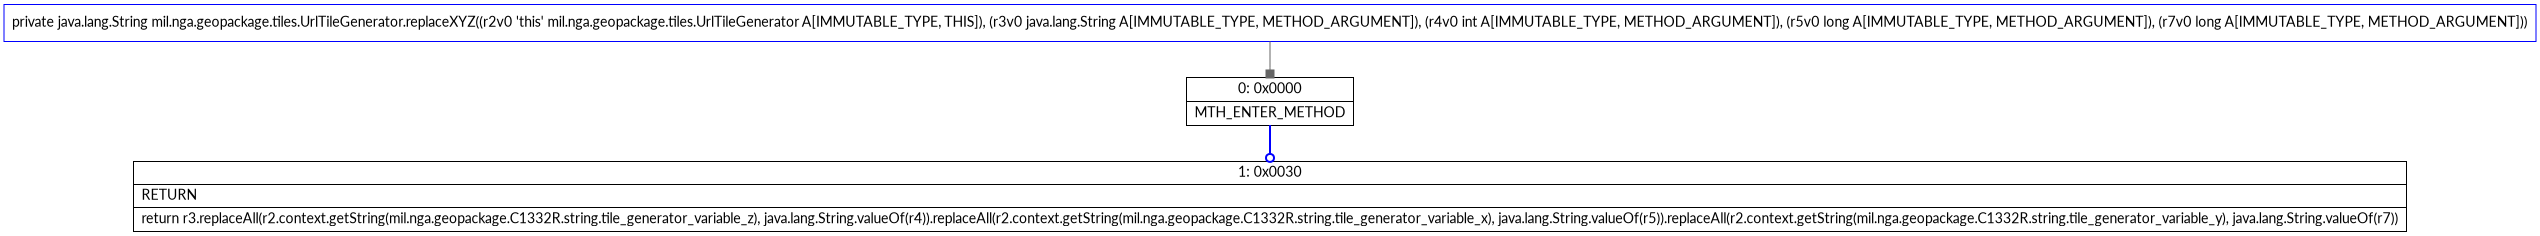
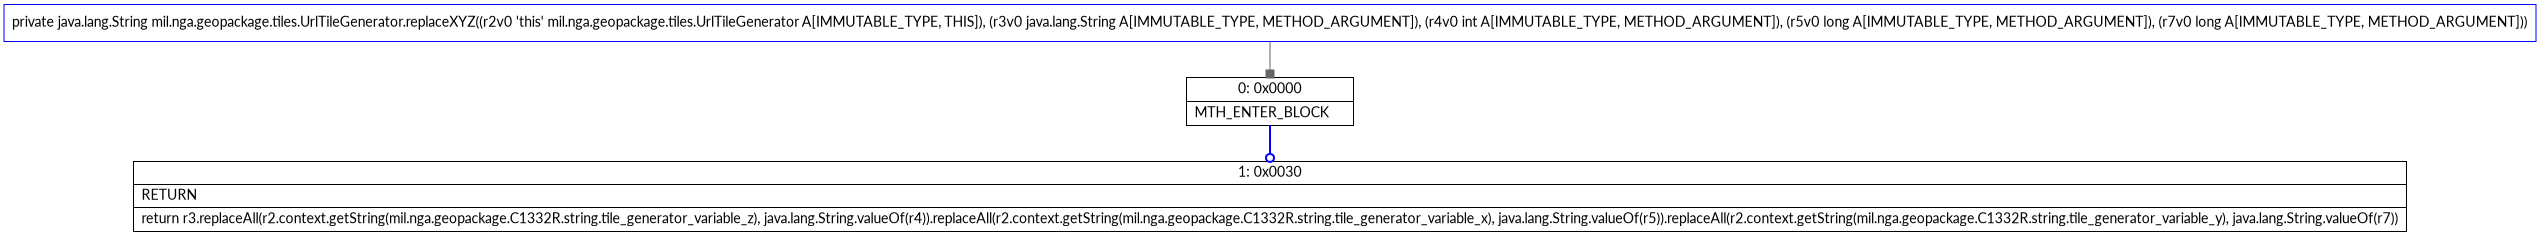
(1270, 113) -> (1262, 113)
